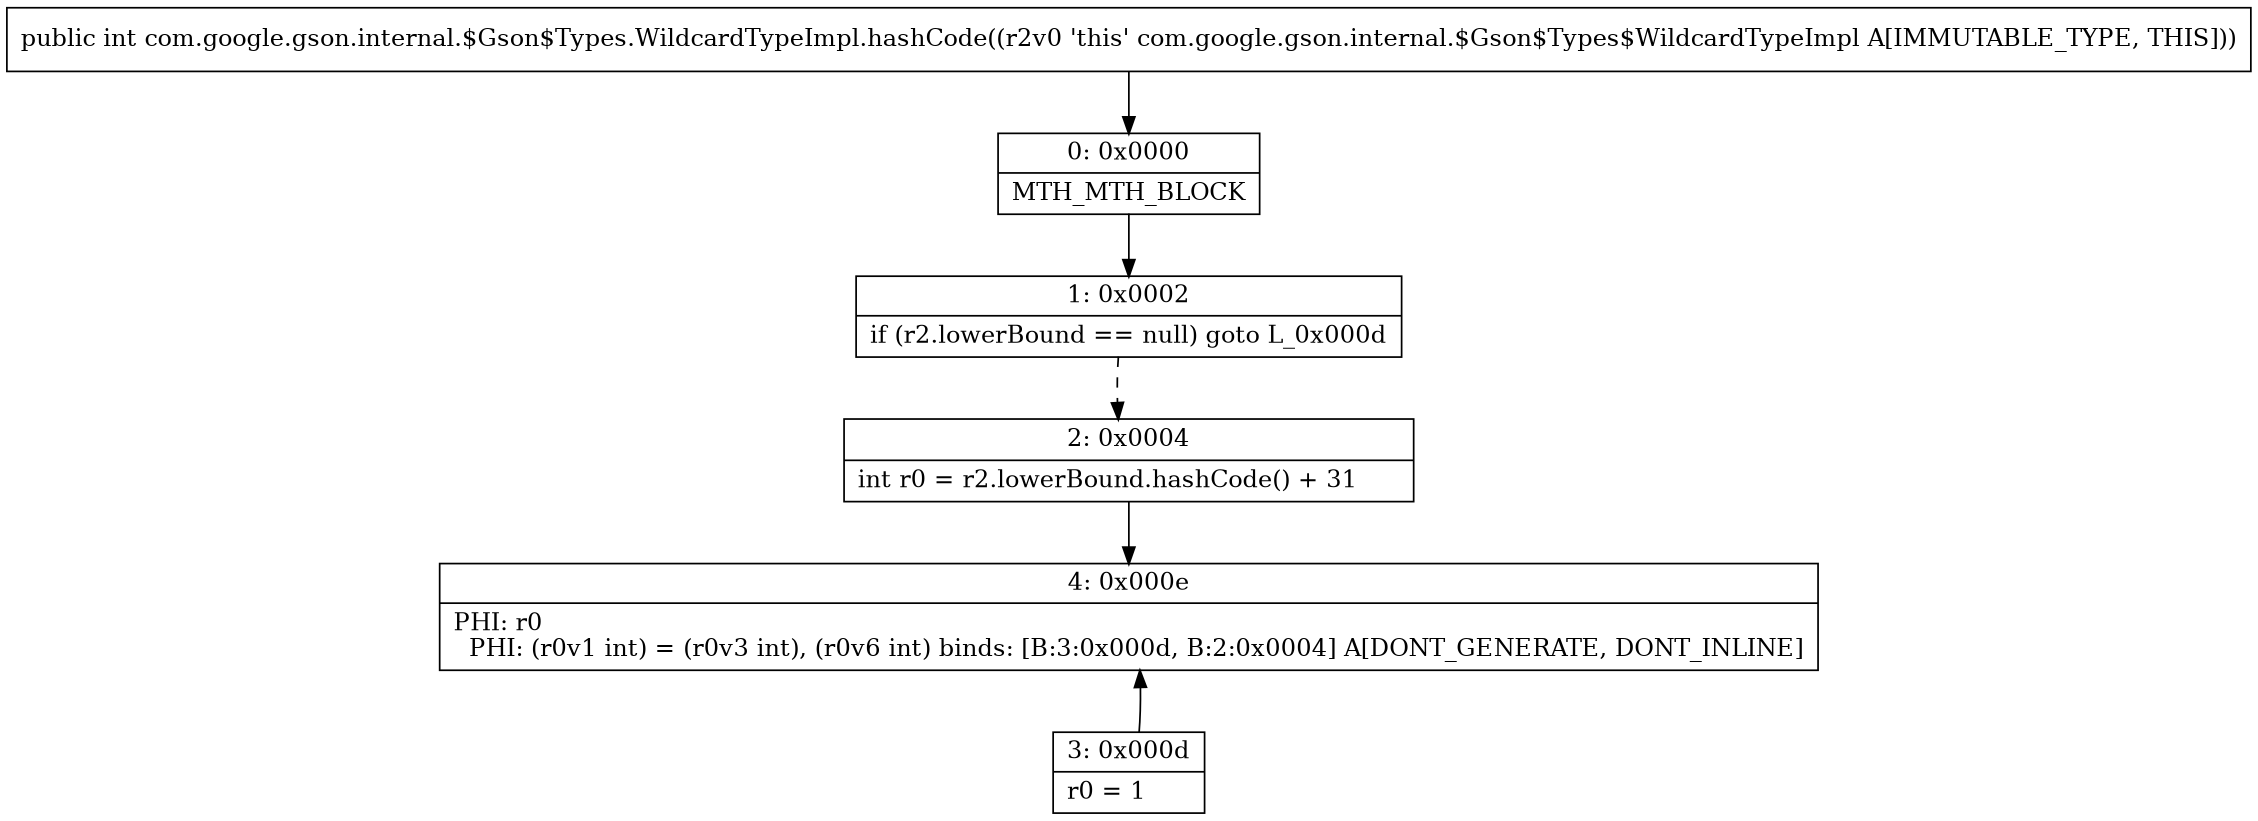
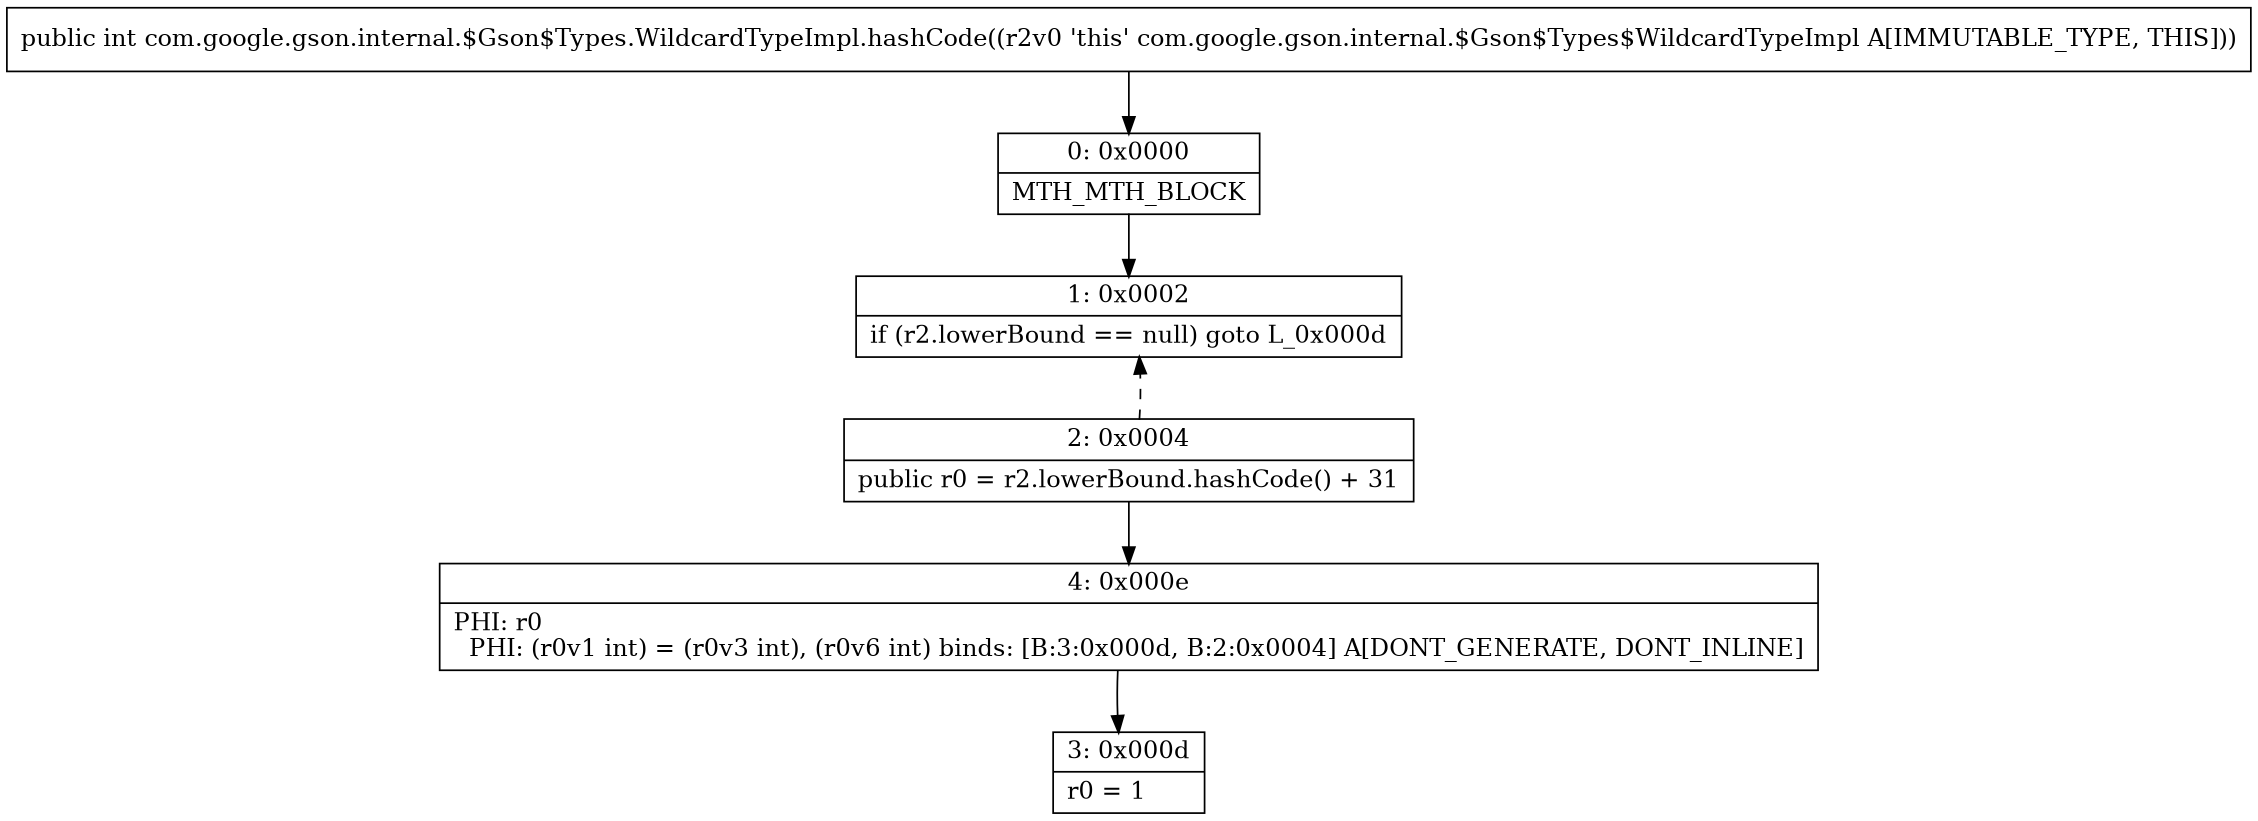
(1117, 380) -> (1140, 397)
(1108, 480) -> (1129, 480)
(1140, 710) -> (1117, 693)
